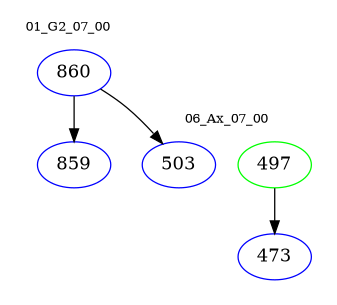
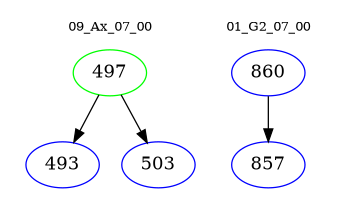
(227, 119) -> (111, 27)
(140, 120) -> (131, 113)
(74, 165) -> (268, 165)
(275, 257) -> (63, 165)
